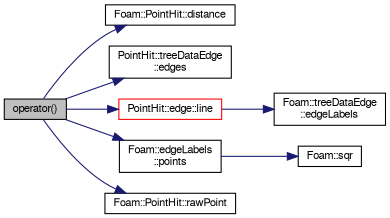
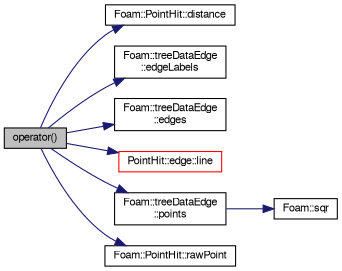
(170, 62) -> (170, 115)
(243, 109) -> (80, 103)
(170, 156) -> (170, 209)
